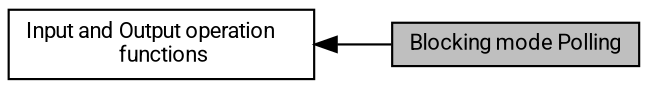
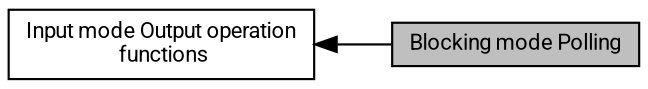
(161, 44) -> (161, 44)
